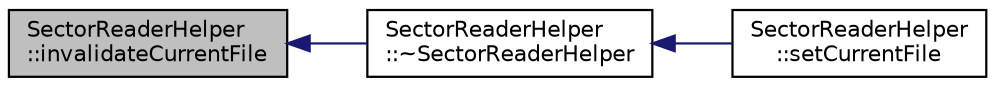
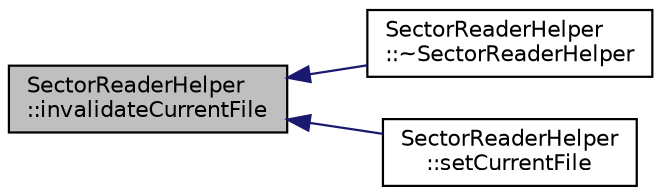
(704, 43) -> (346, 128)
